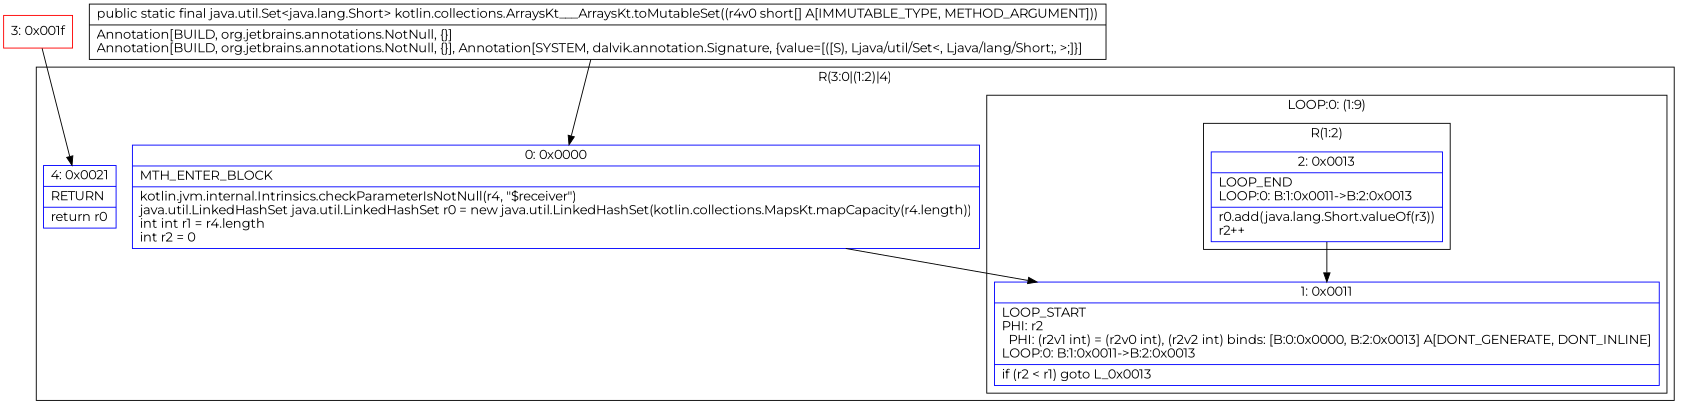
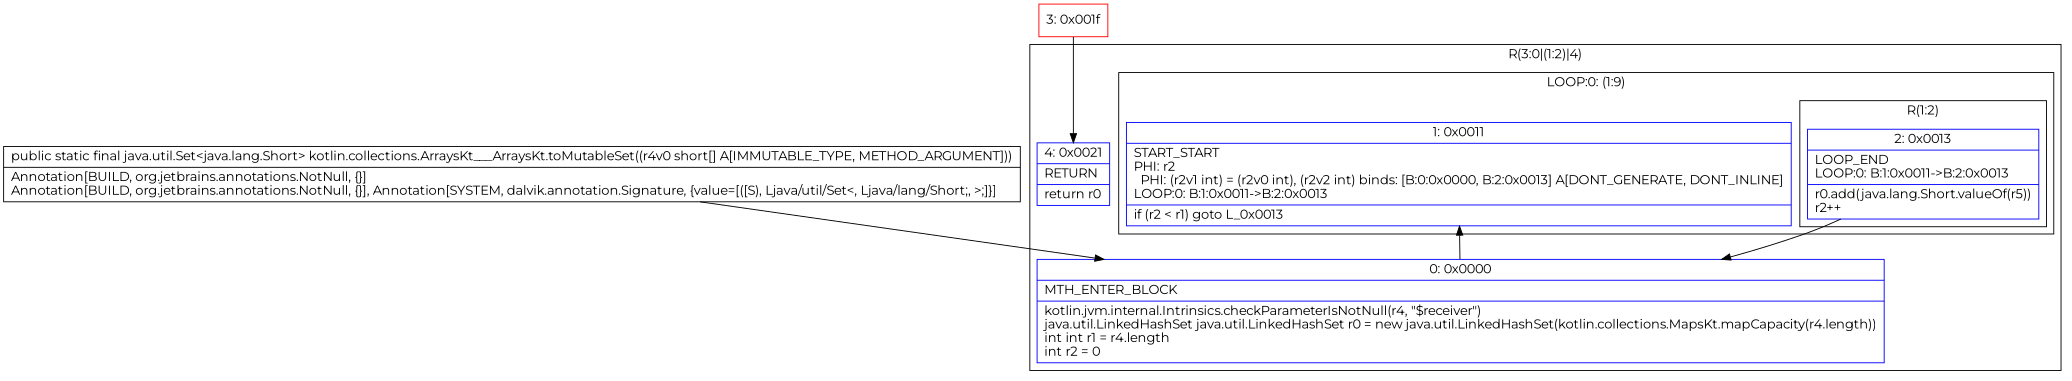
(1327, 217) -> (1923, 195)
(1327, 257) -> (1786, 240)
(1044, 313) -> (1177, 153)
